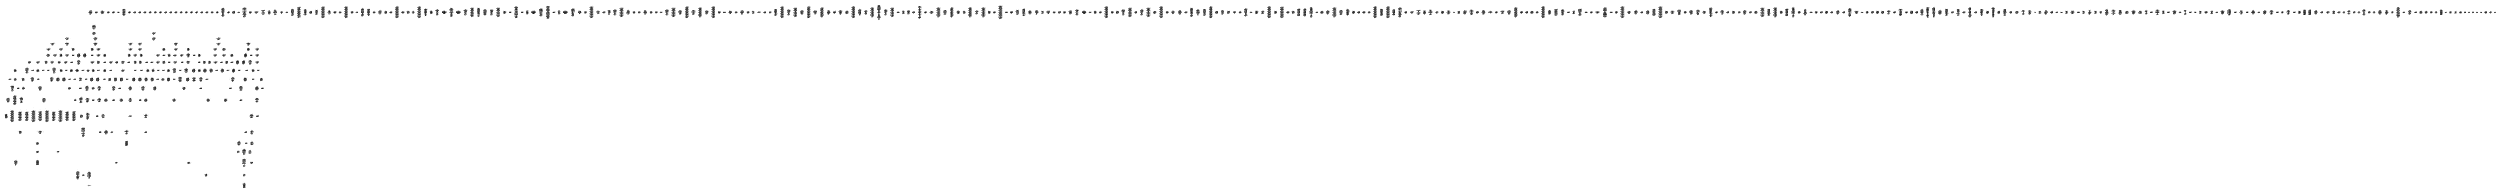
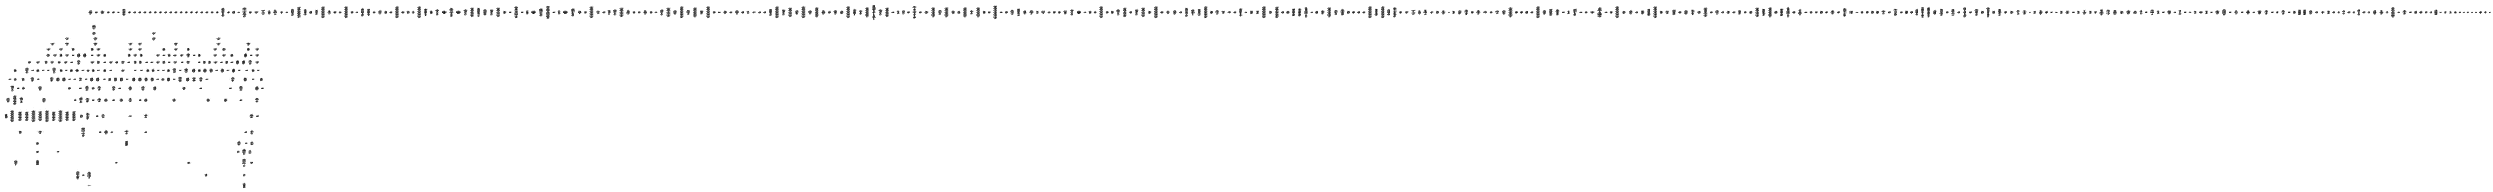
(656, 12) -> none
